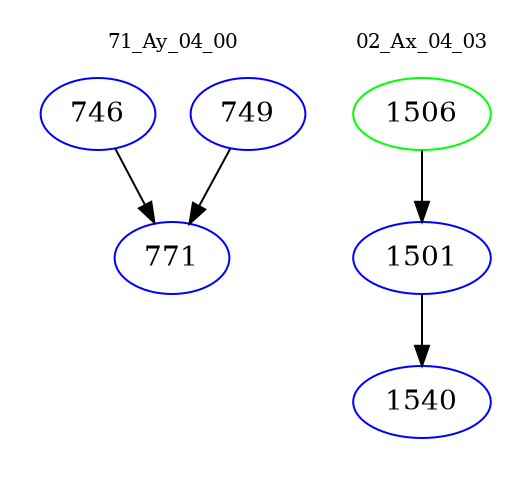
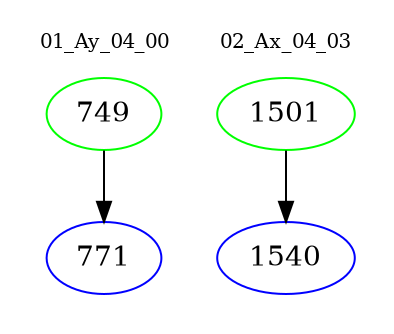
(173, 43) -> (105, 43)
(98, 114) -> none
(248, 114) -> (104, 114)
(422, 114) -> none
(422, 258) -> (286, 114)
